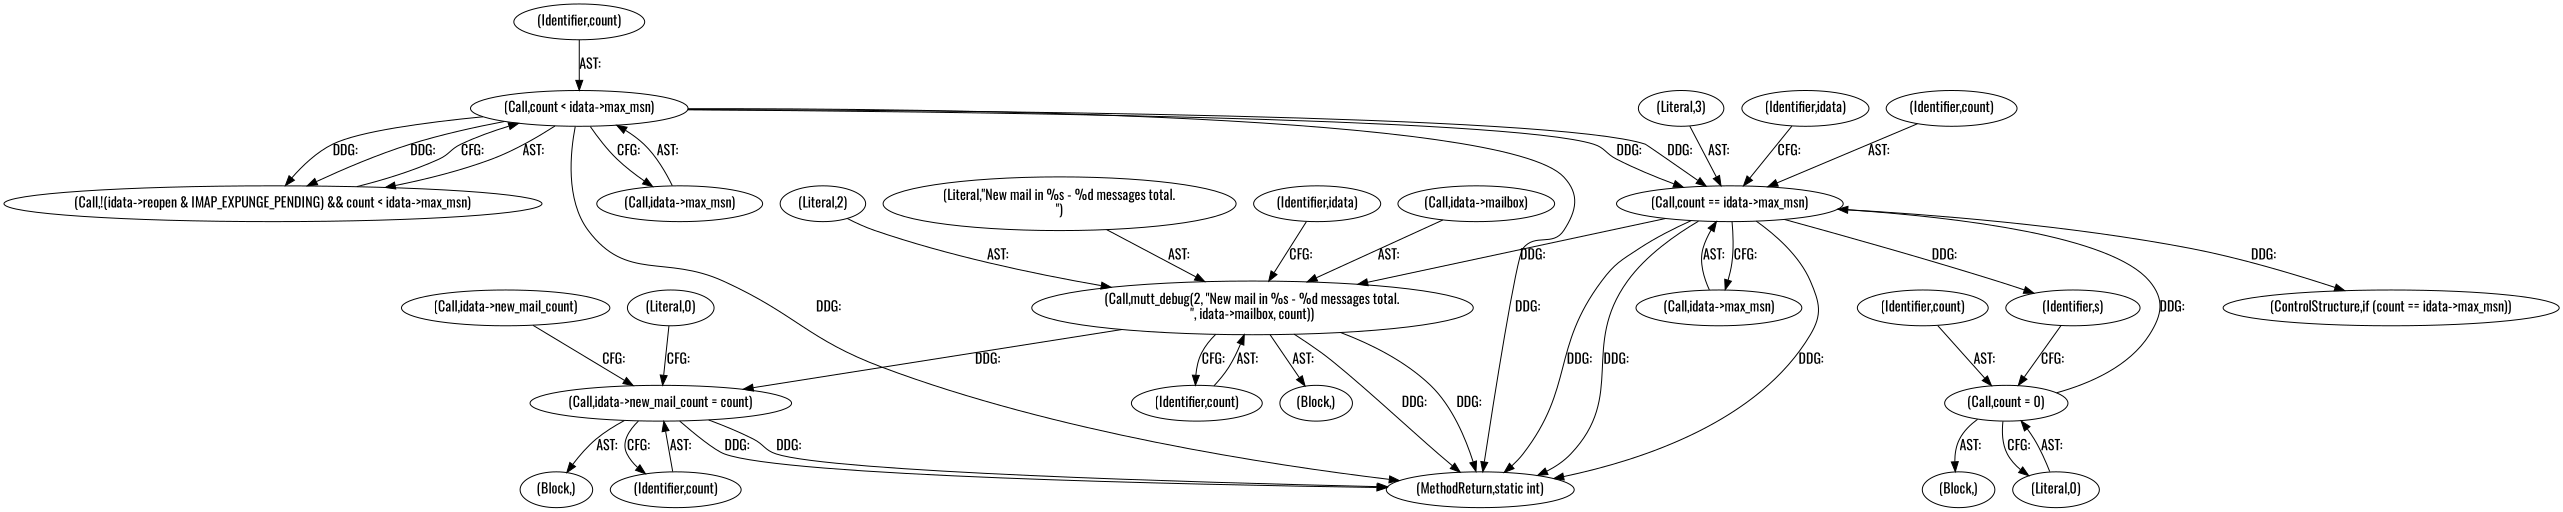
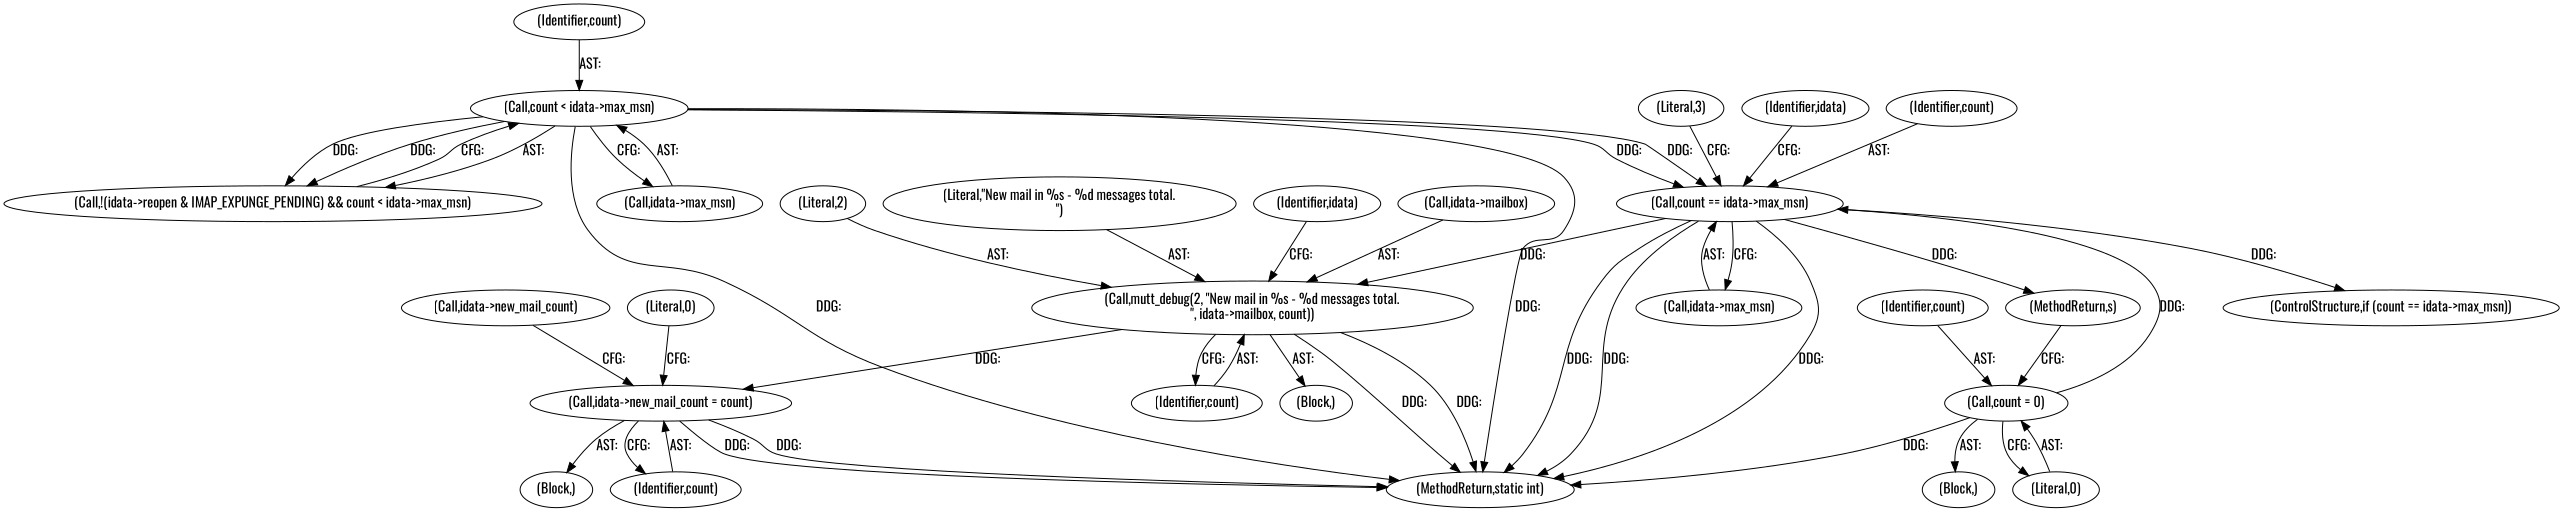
(1720, 152) -> (1720, 152)
(2073, 308) -> (2073, 308)
none -> (1778, 465)
